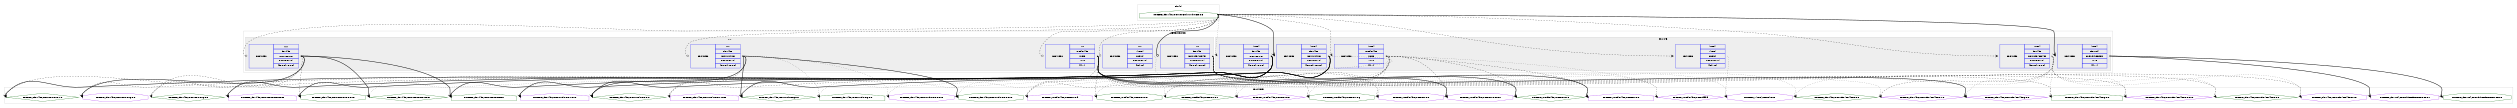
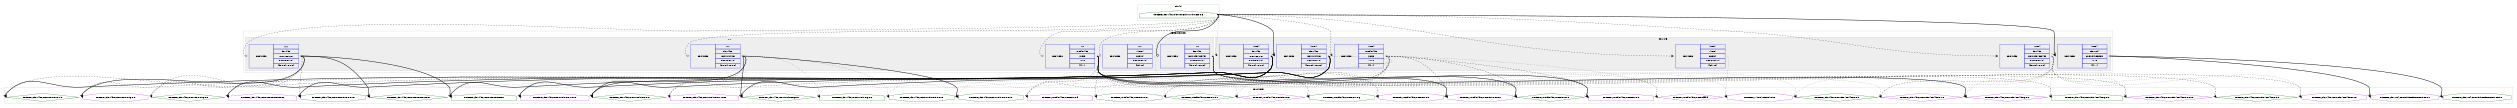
(922, 97) -> (922, 97)
